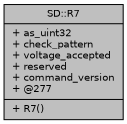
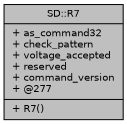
(42, 33) -> (57, 33)
